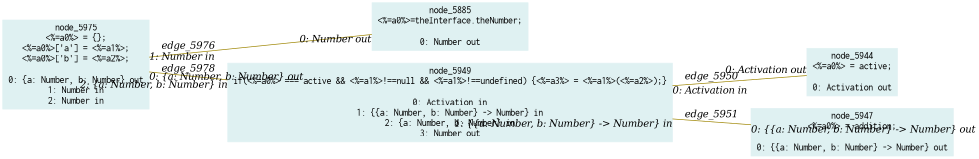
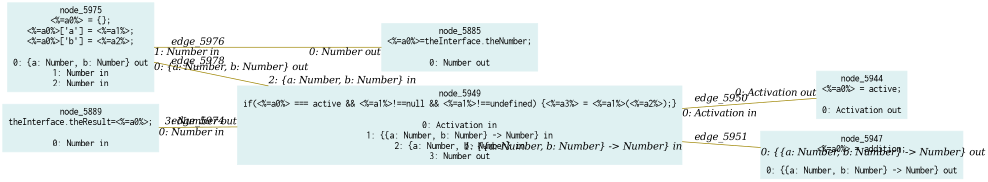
none -> (81, 128)
